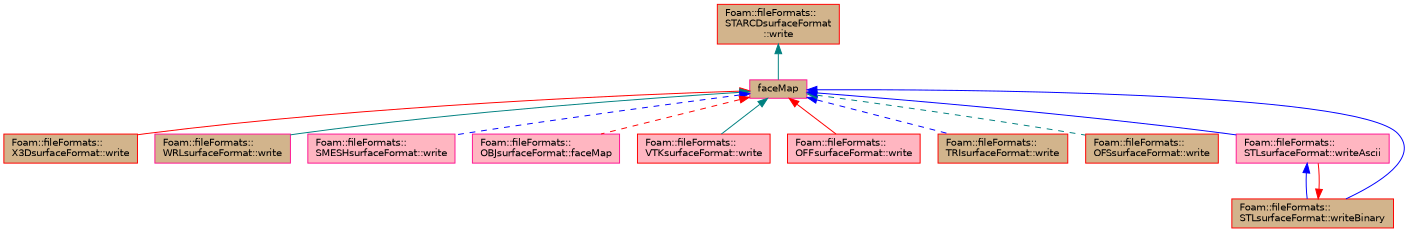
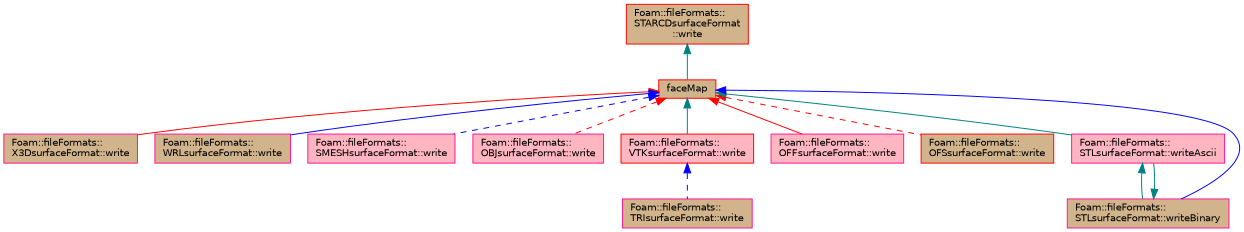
(778, 89) -> (687, 89)
(515, 110) -> (470, 112)
(1027, 111) -> (899, 113)
(951, 114) -> (823, 116)
(883, 117) -> (687, 186)
(71, 149) -> (71, 149)
(546, 149) -> (538, 149)
(854, 149) -> (837, 149)
(1003, 149) -> (687, 213)
(1319, 176) -> (1155, 176)
(1306, 186) -> (1142, 186)
(1313, 213) -> (1148, 213)
